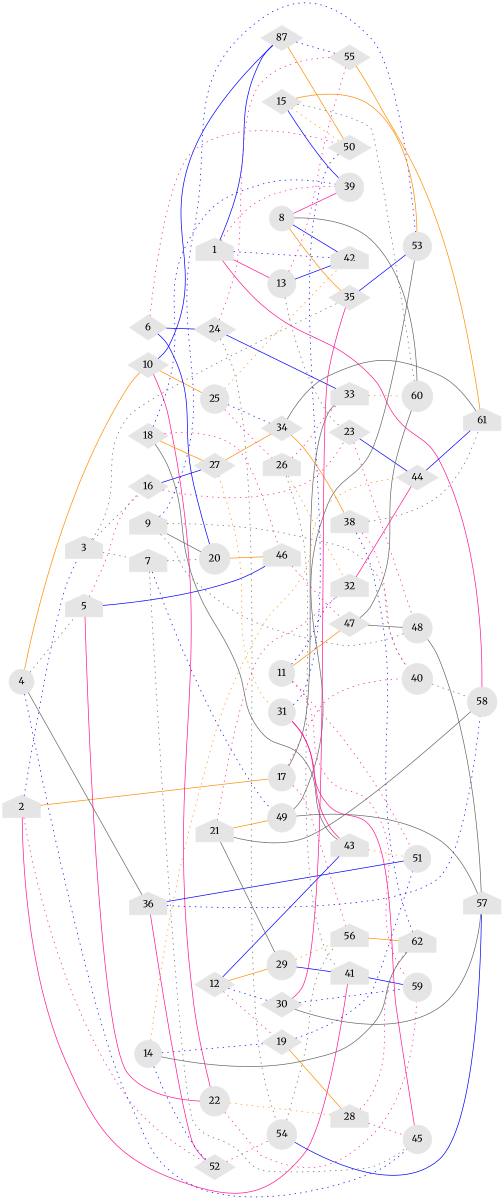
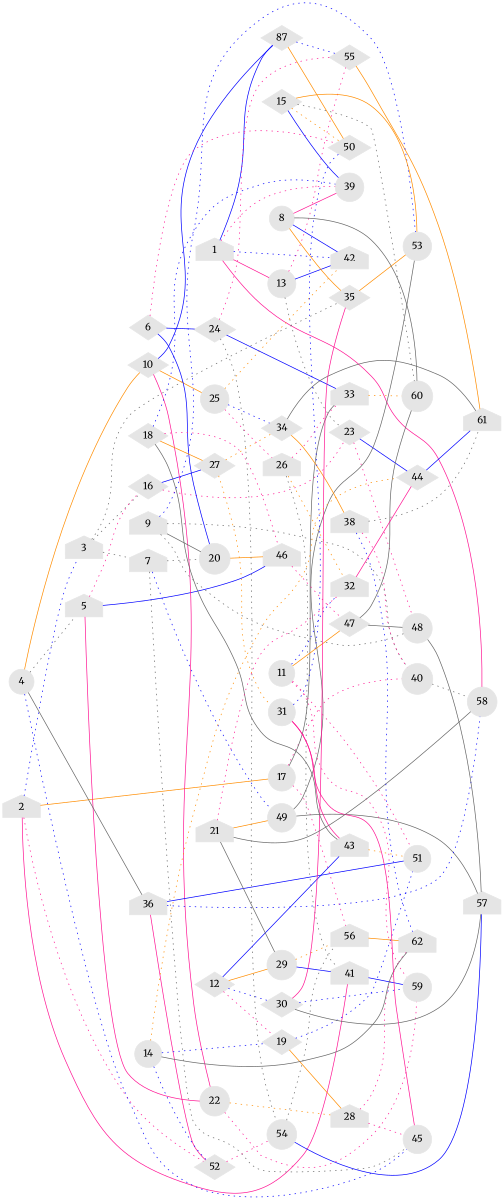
(382, 273) -> (382, 273)
(251, 446) -> (251, 446)
